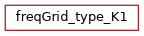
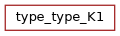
(72, 18) -> (60, 18)
